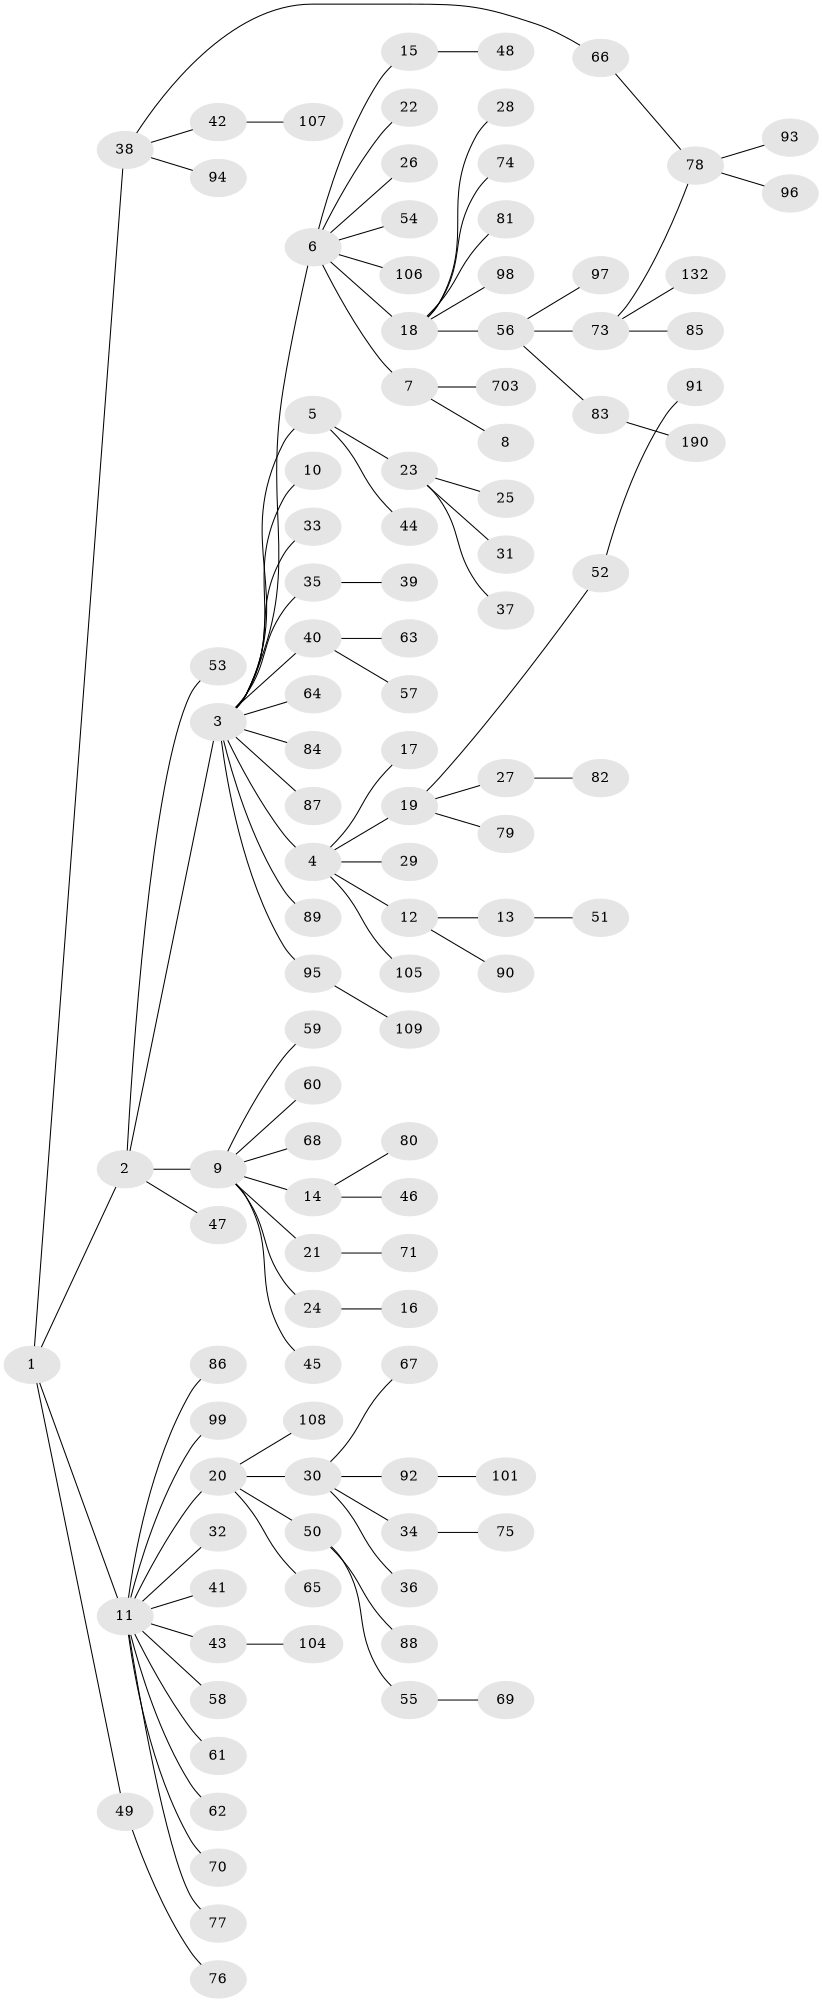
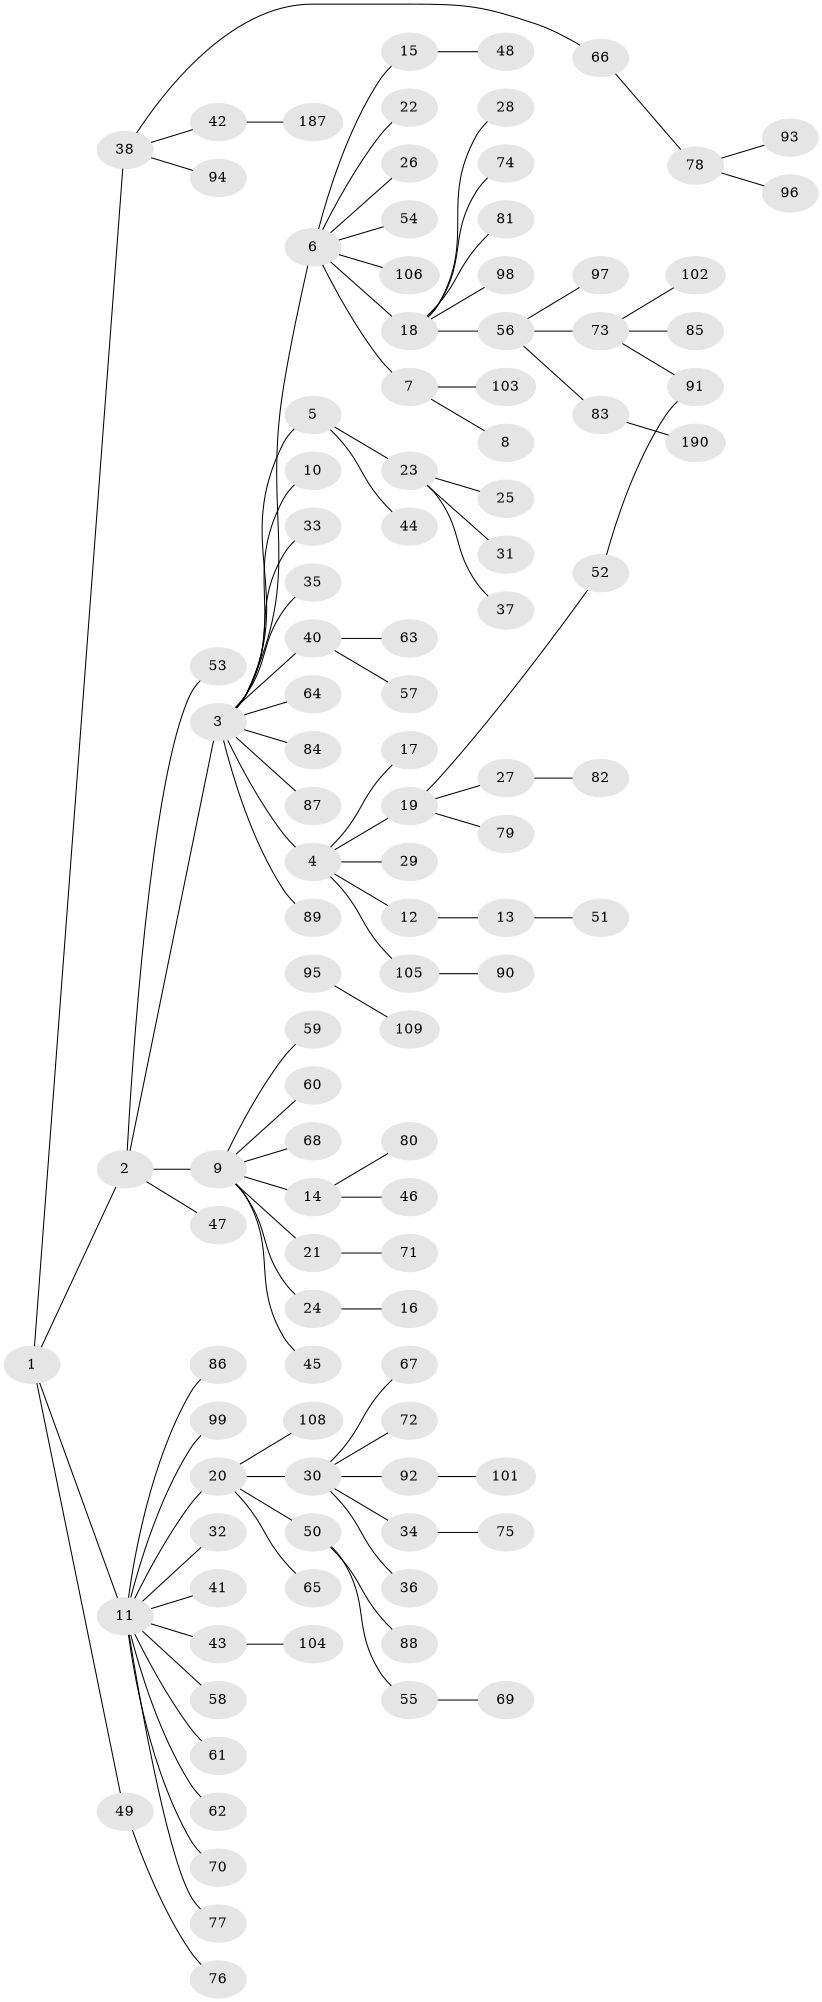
(313, 122) -> (313, 122)
(658, 253) -> (648, 359)
(696, 275) -> (696, 275)
(506, 387) -> (506, 387)
(410, 583) -> none
(245, 855) -> none
(458, 946) -> (459, 974)
none -> (410, 1421)
